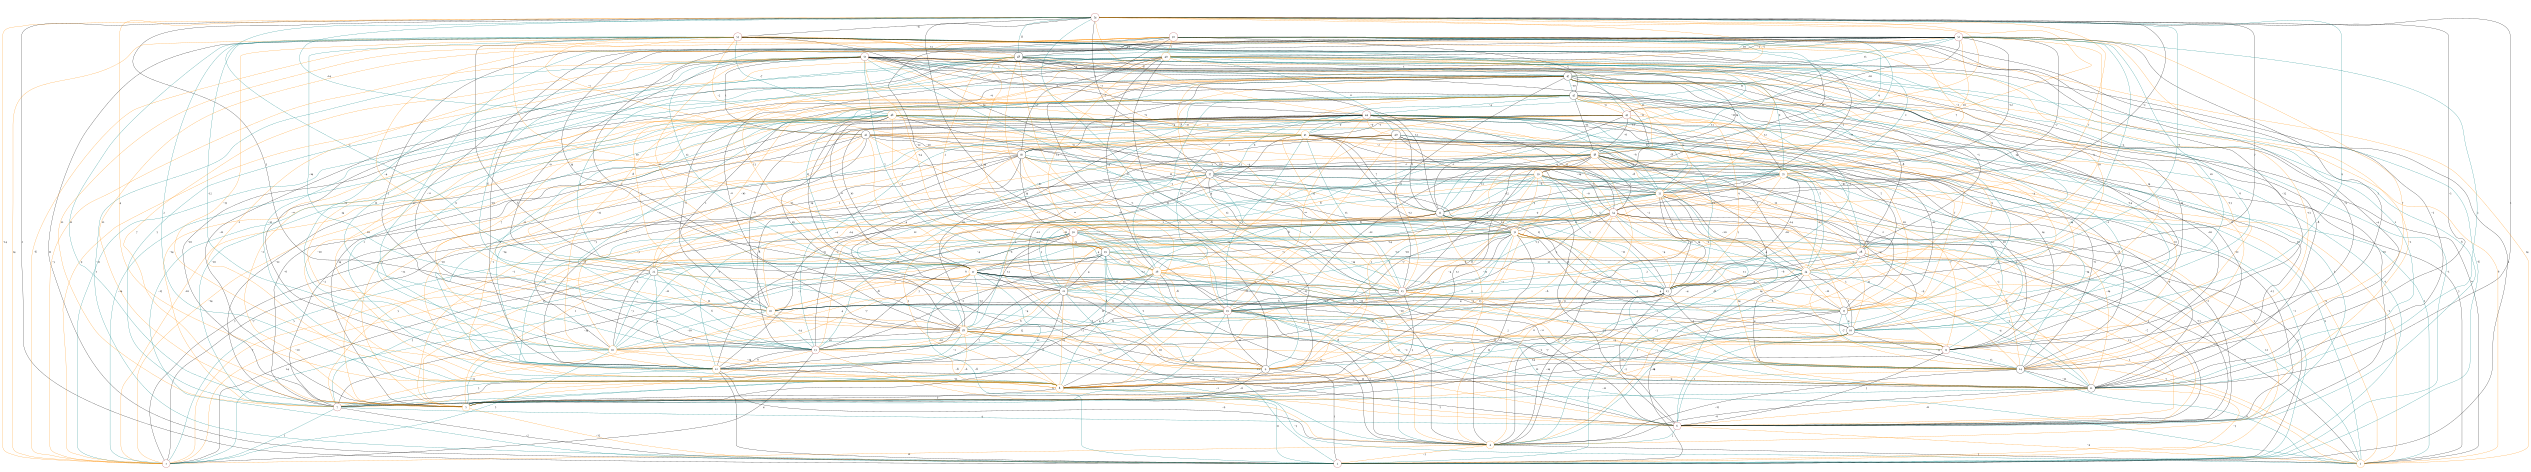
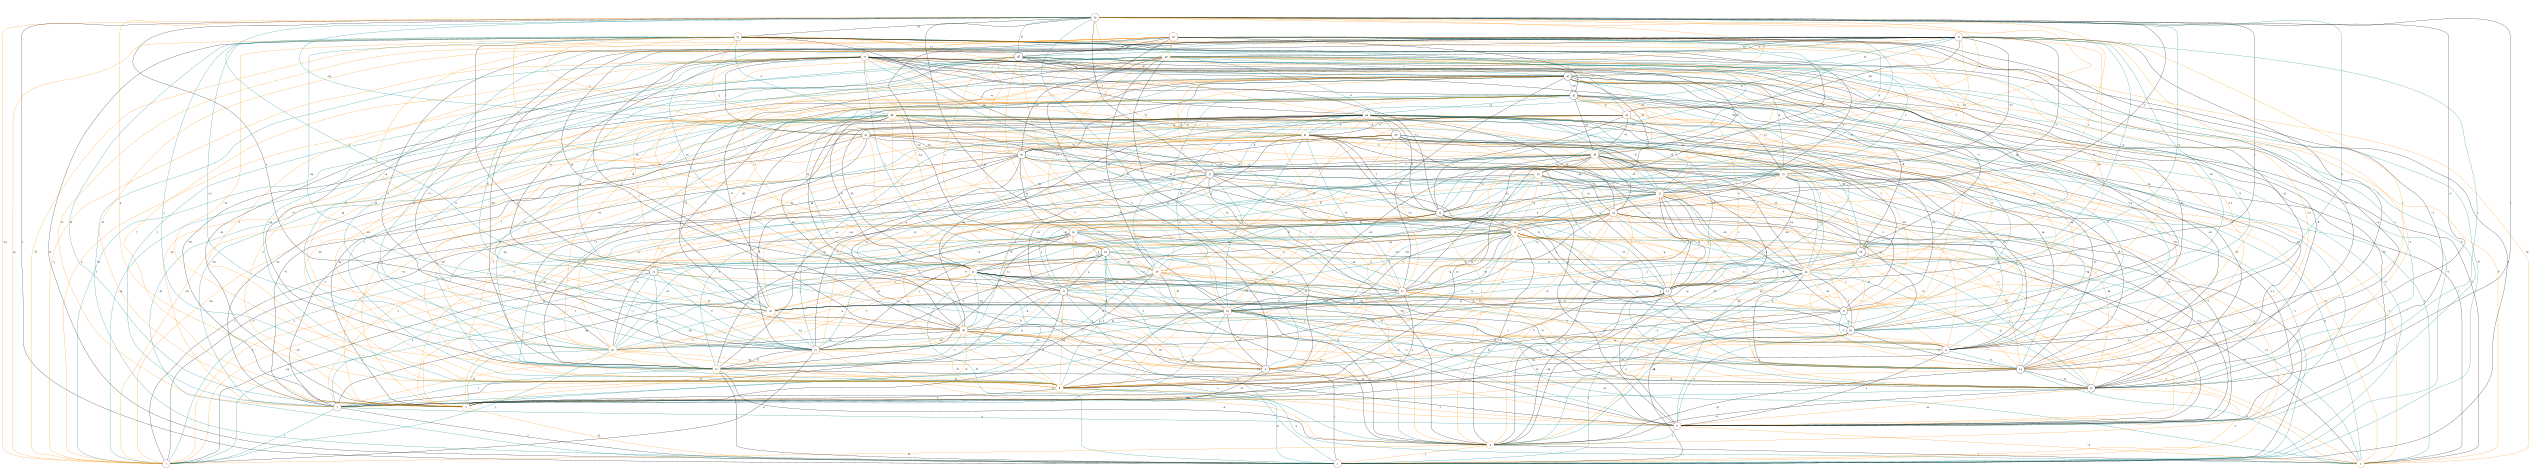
(1861, 252) -> (1861, 252)
